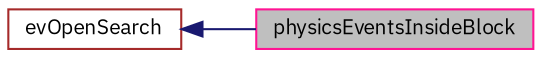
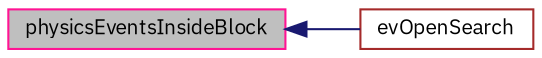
(229, 29) -> (333, 29)
